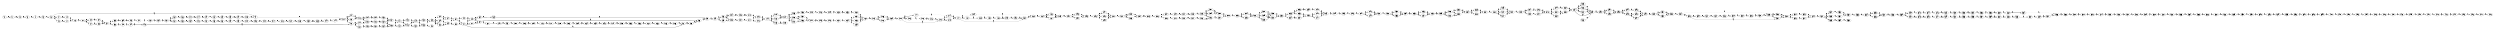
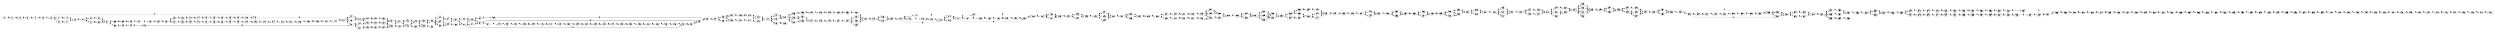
(1582, 16) -> (1578, 13)
